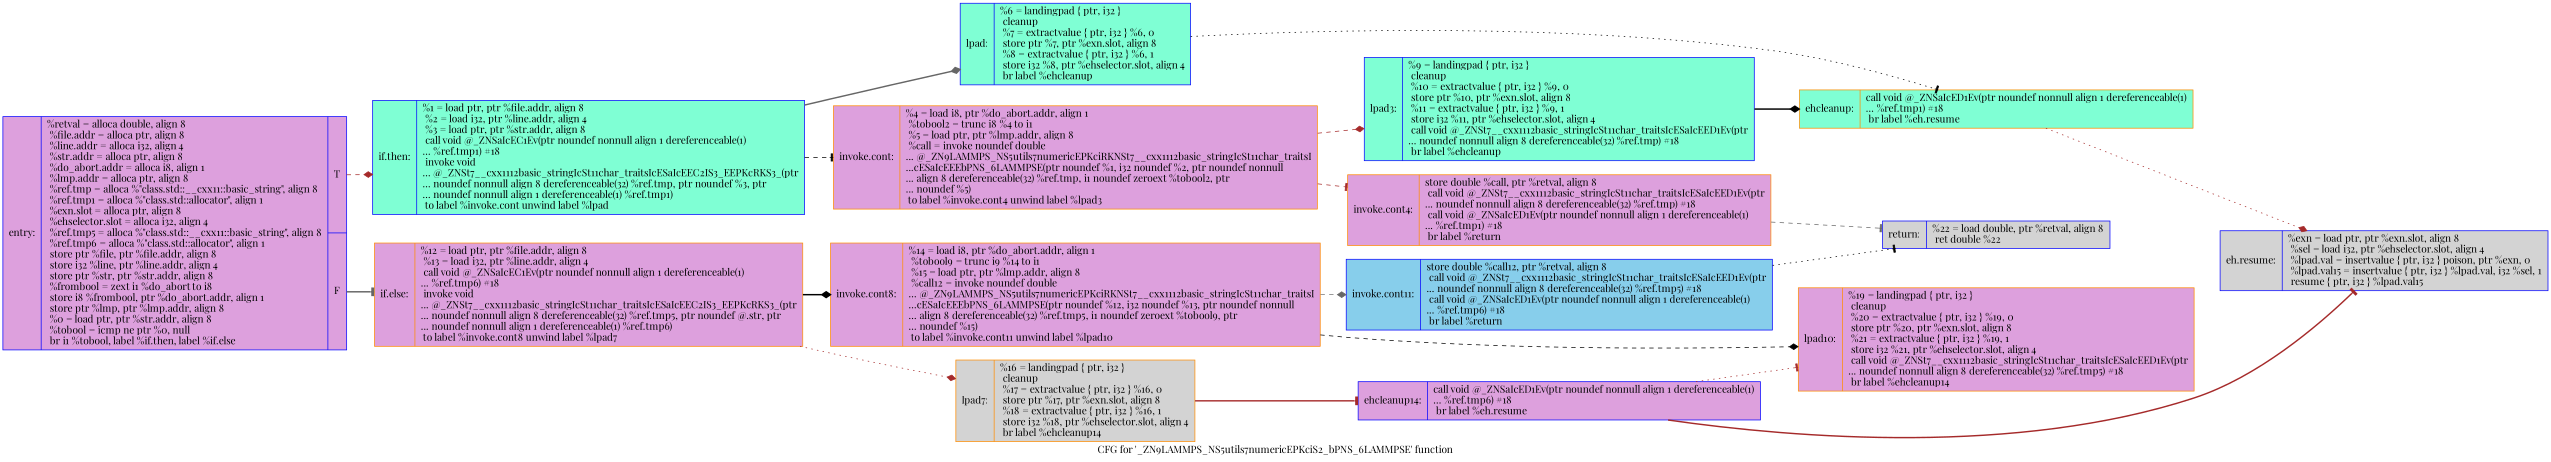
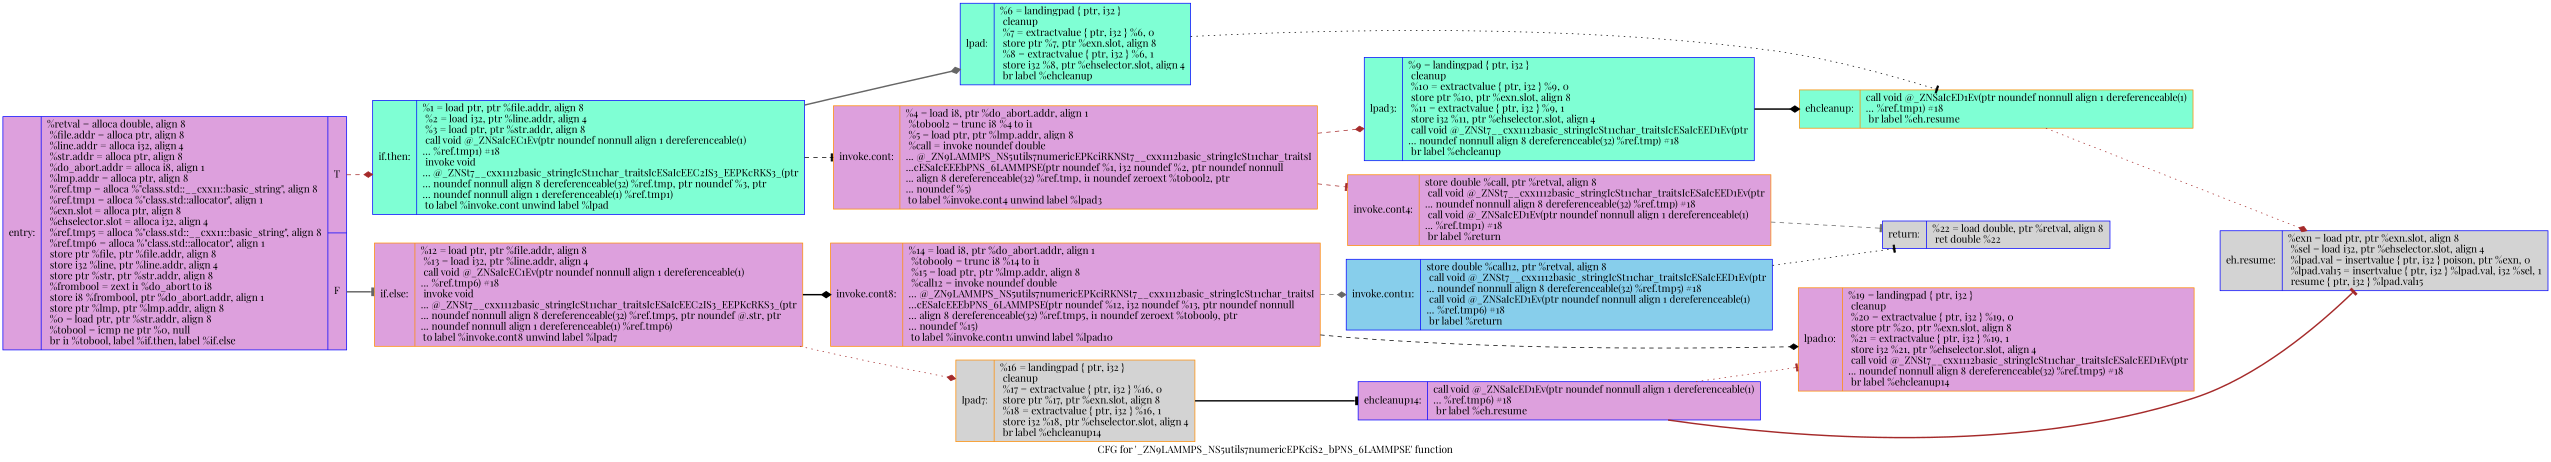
(974, 262) -> (974, 262)
(1275, 401) -> (1275, 401)
